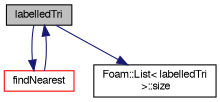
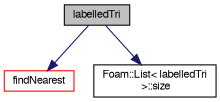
(46, 53) -> none
